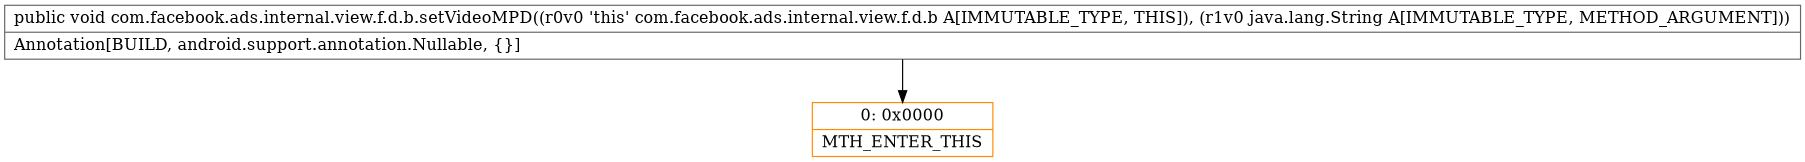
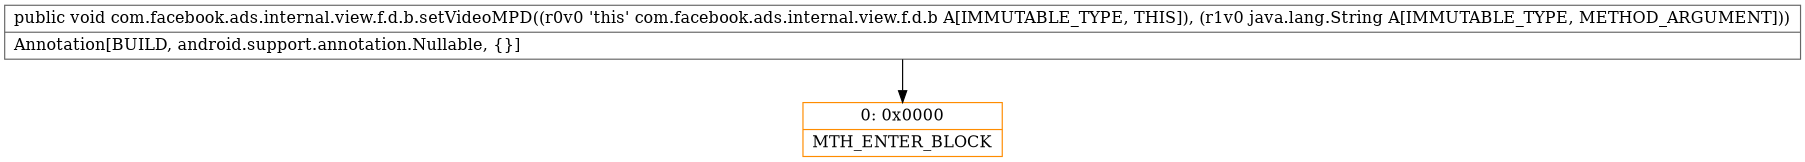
(903, 142) -> (903, 142)
